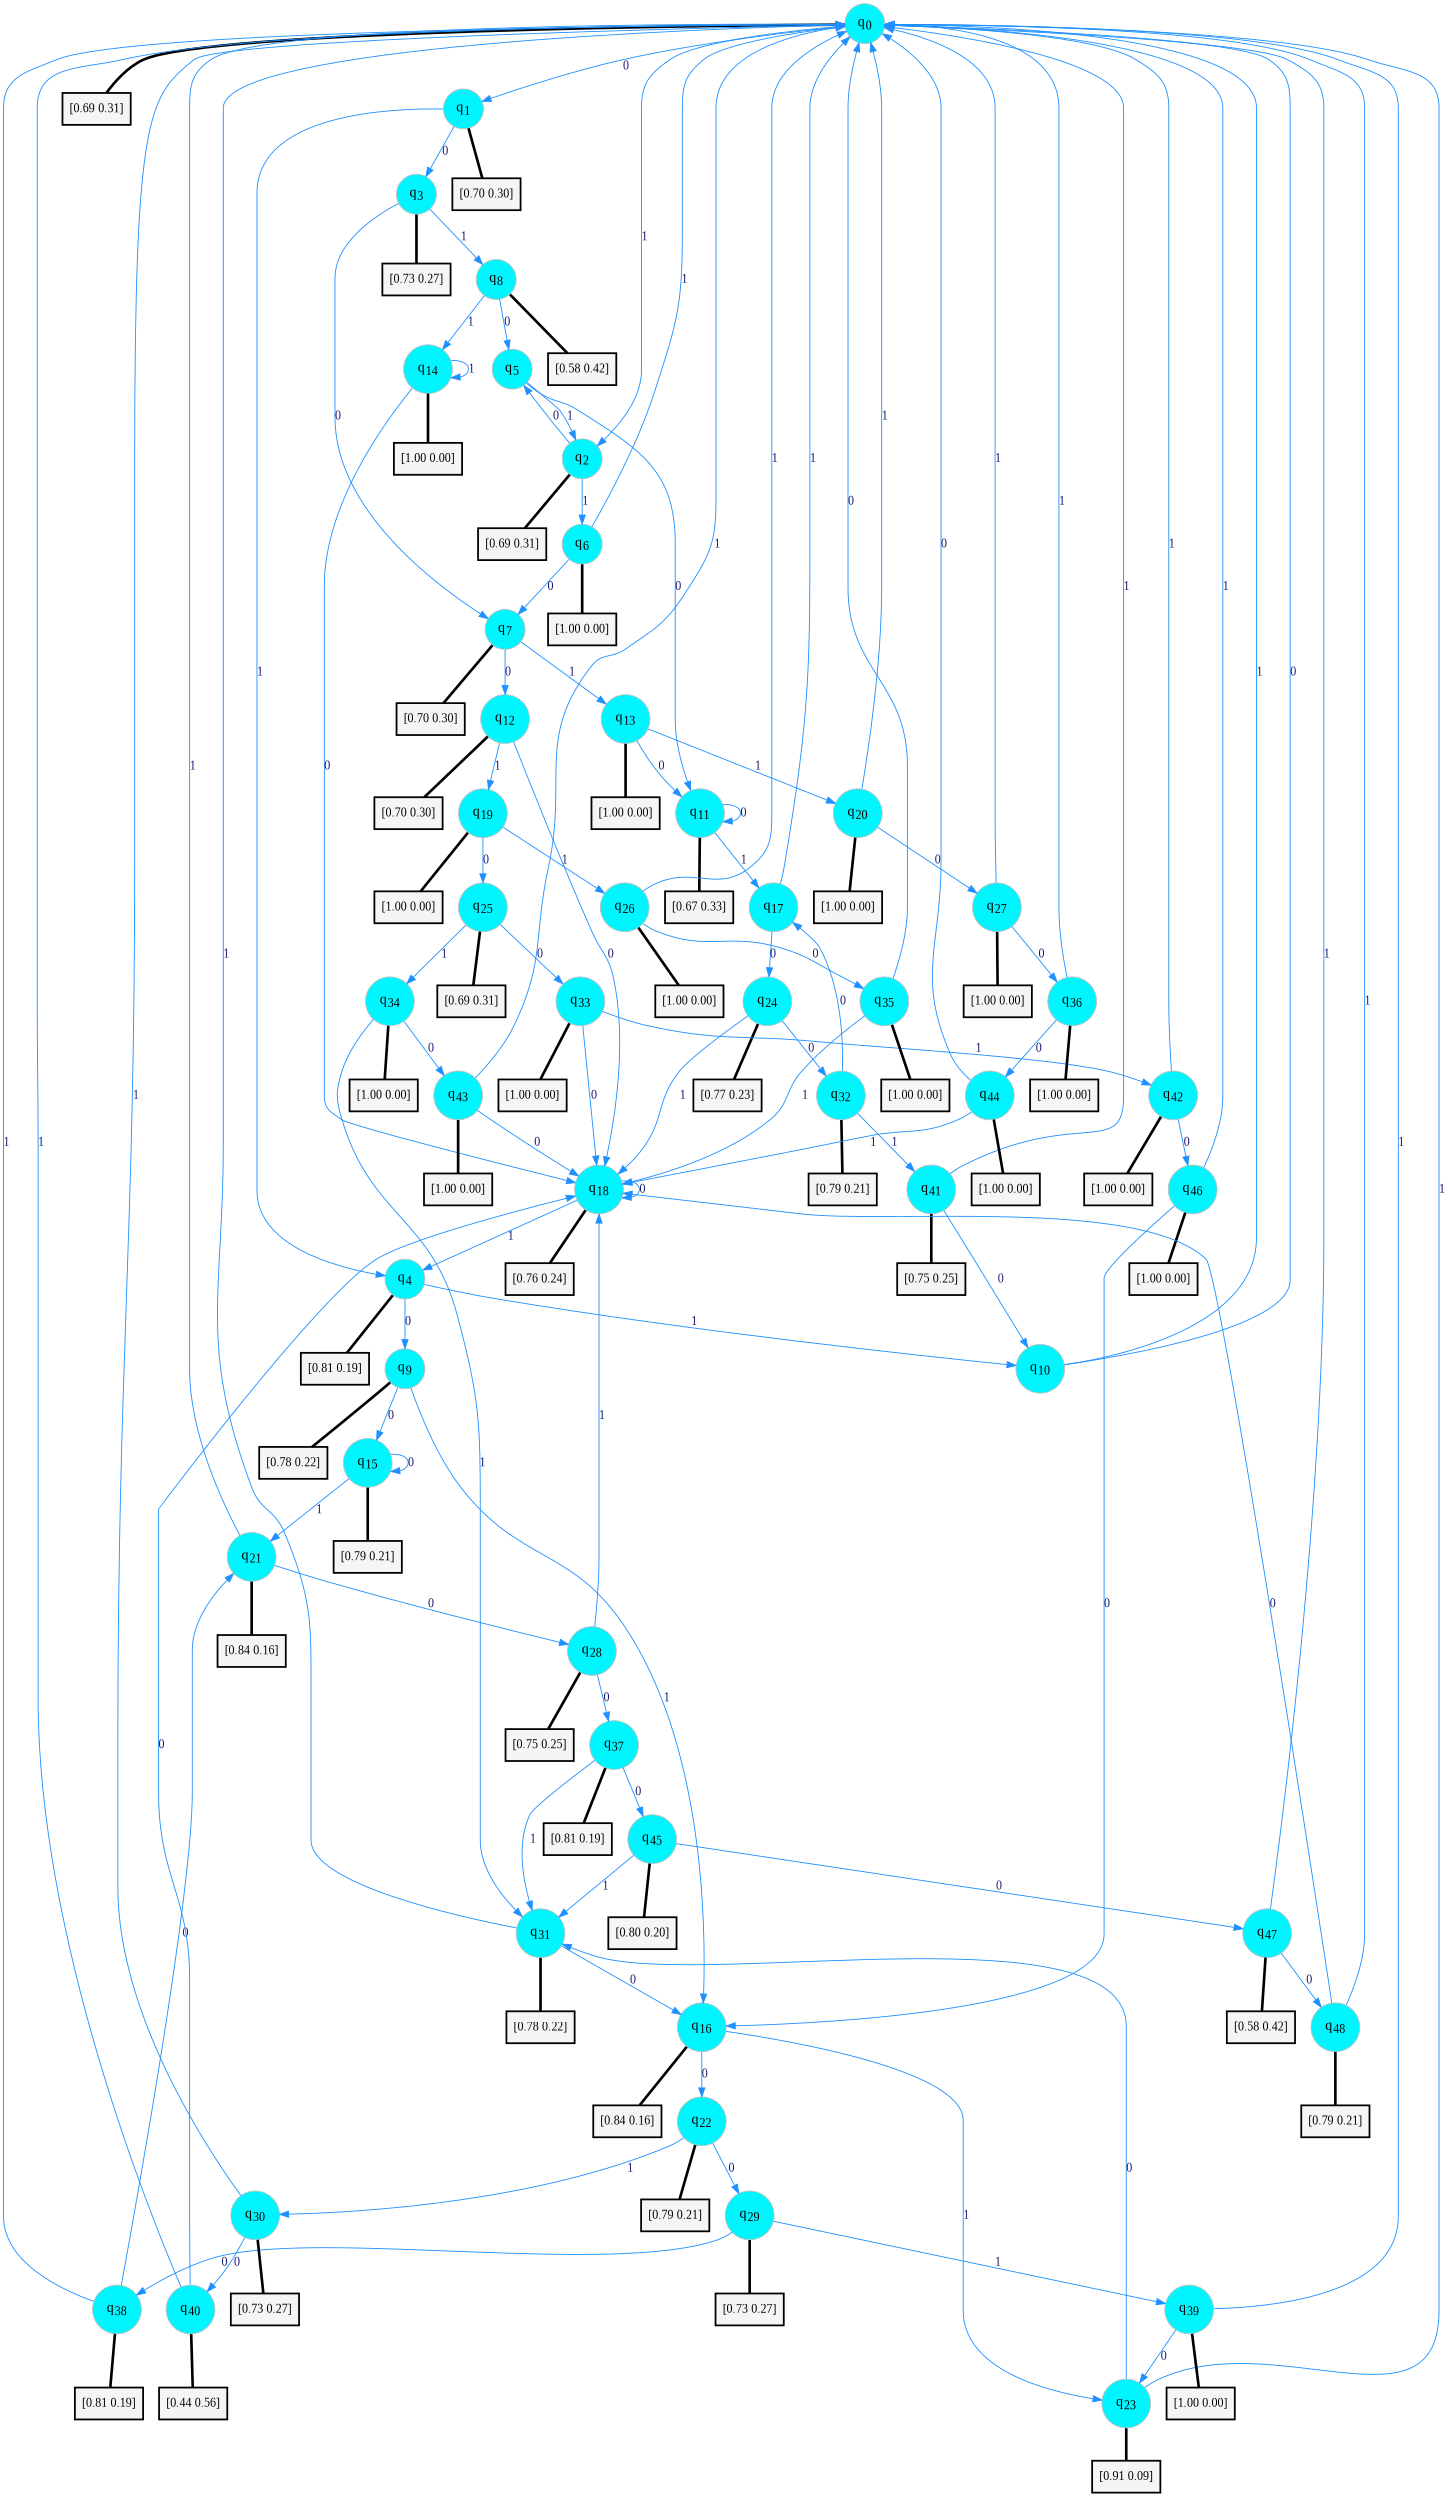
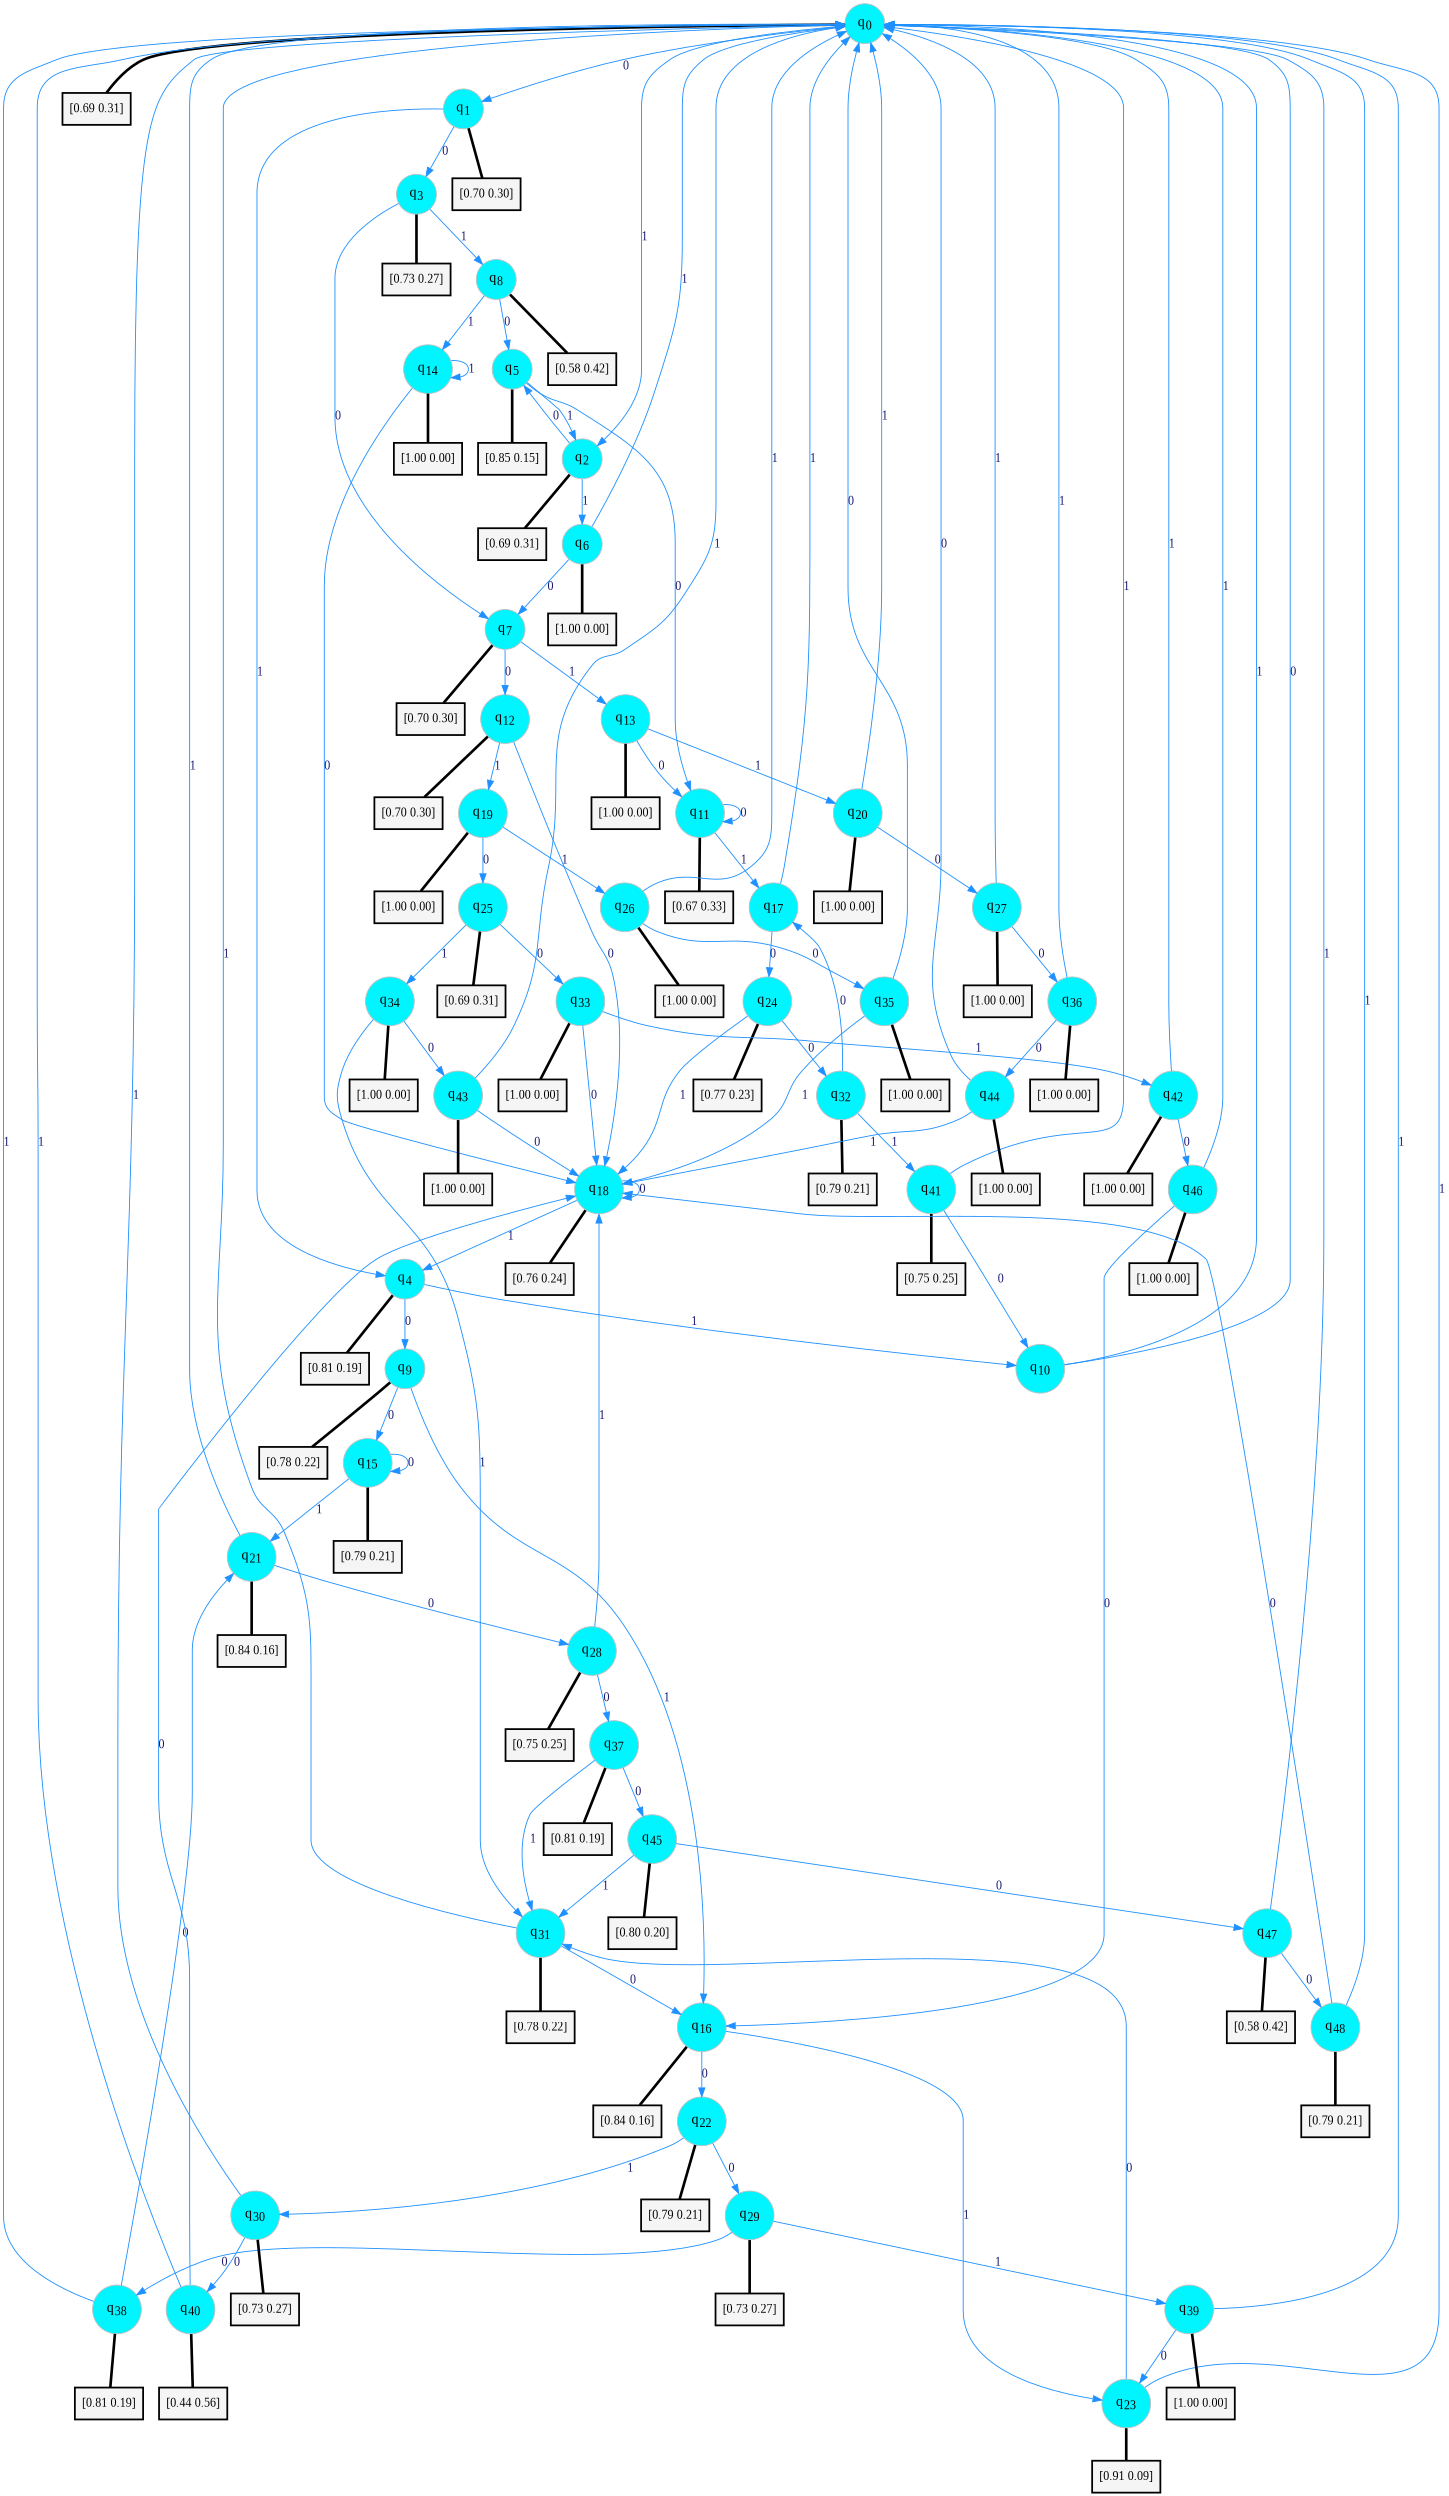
none -> (512, 459)
